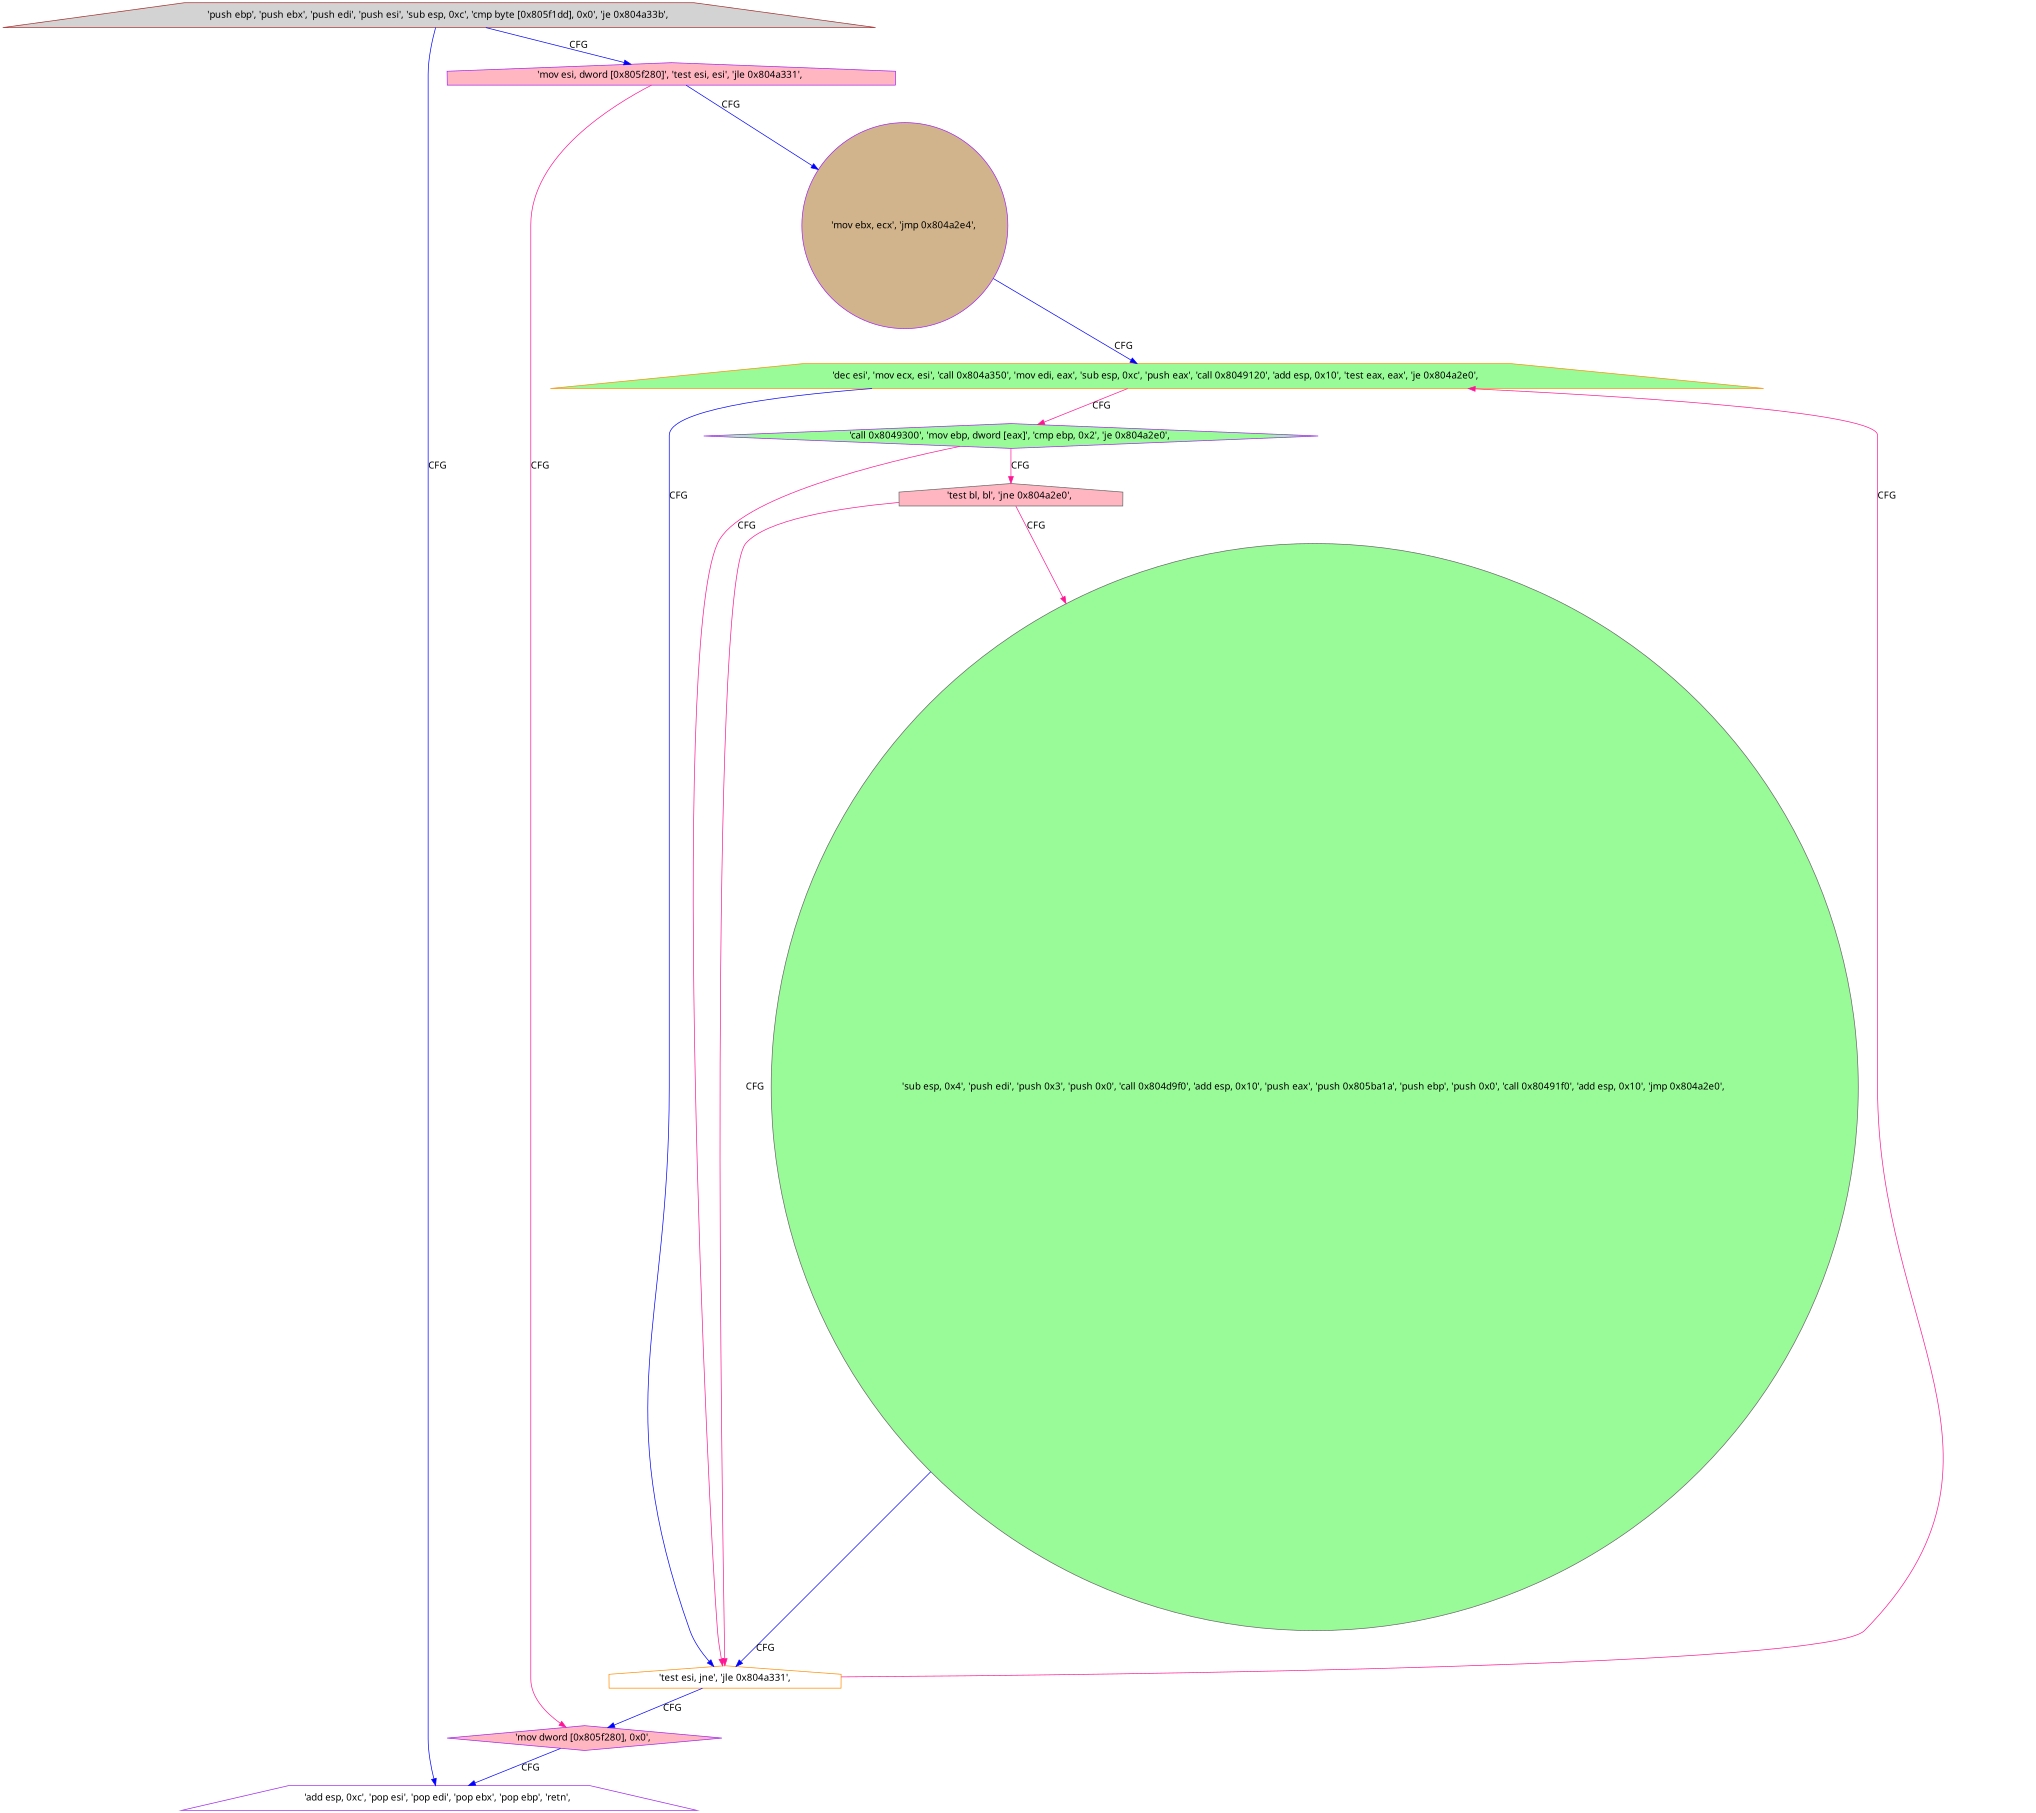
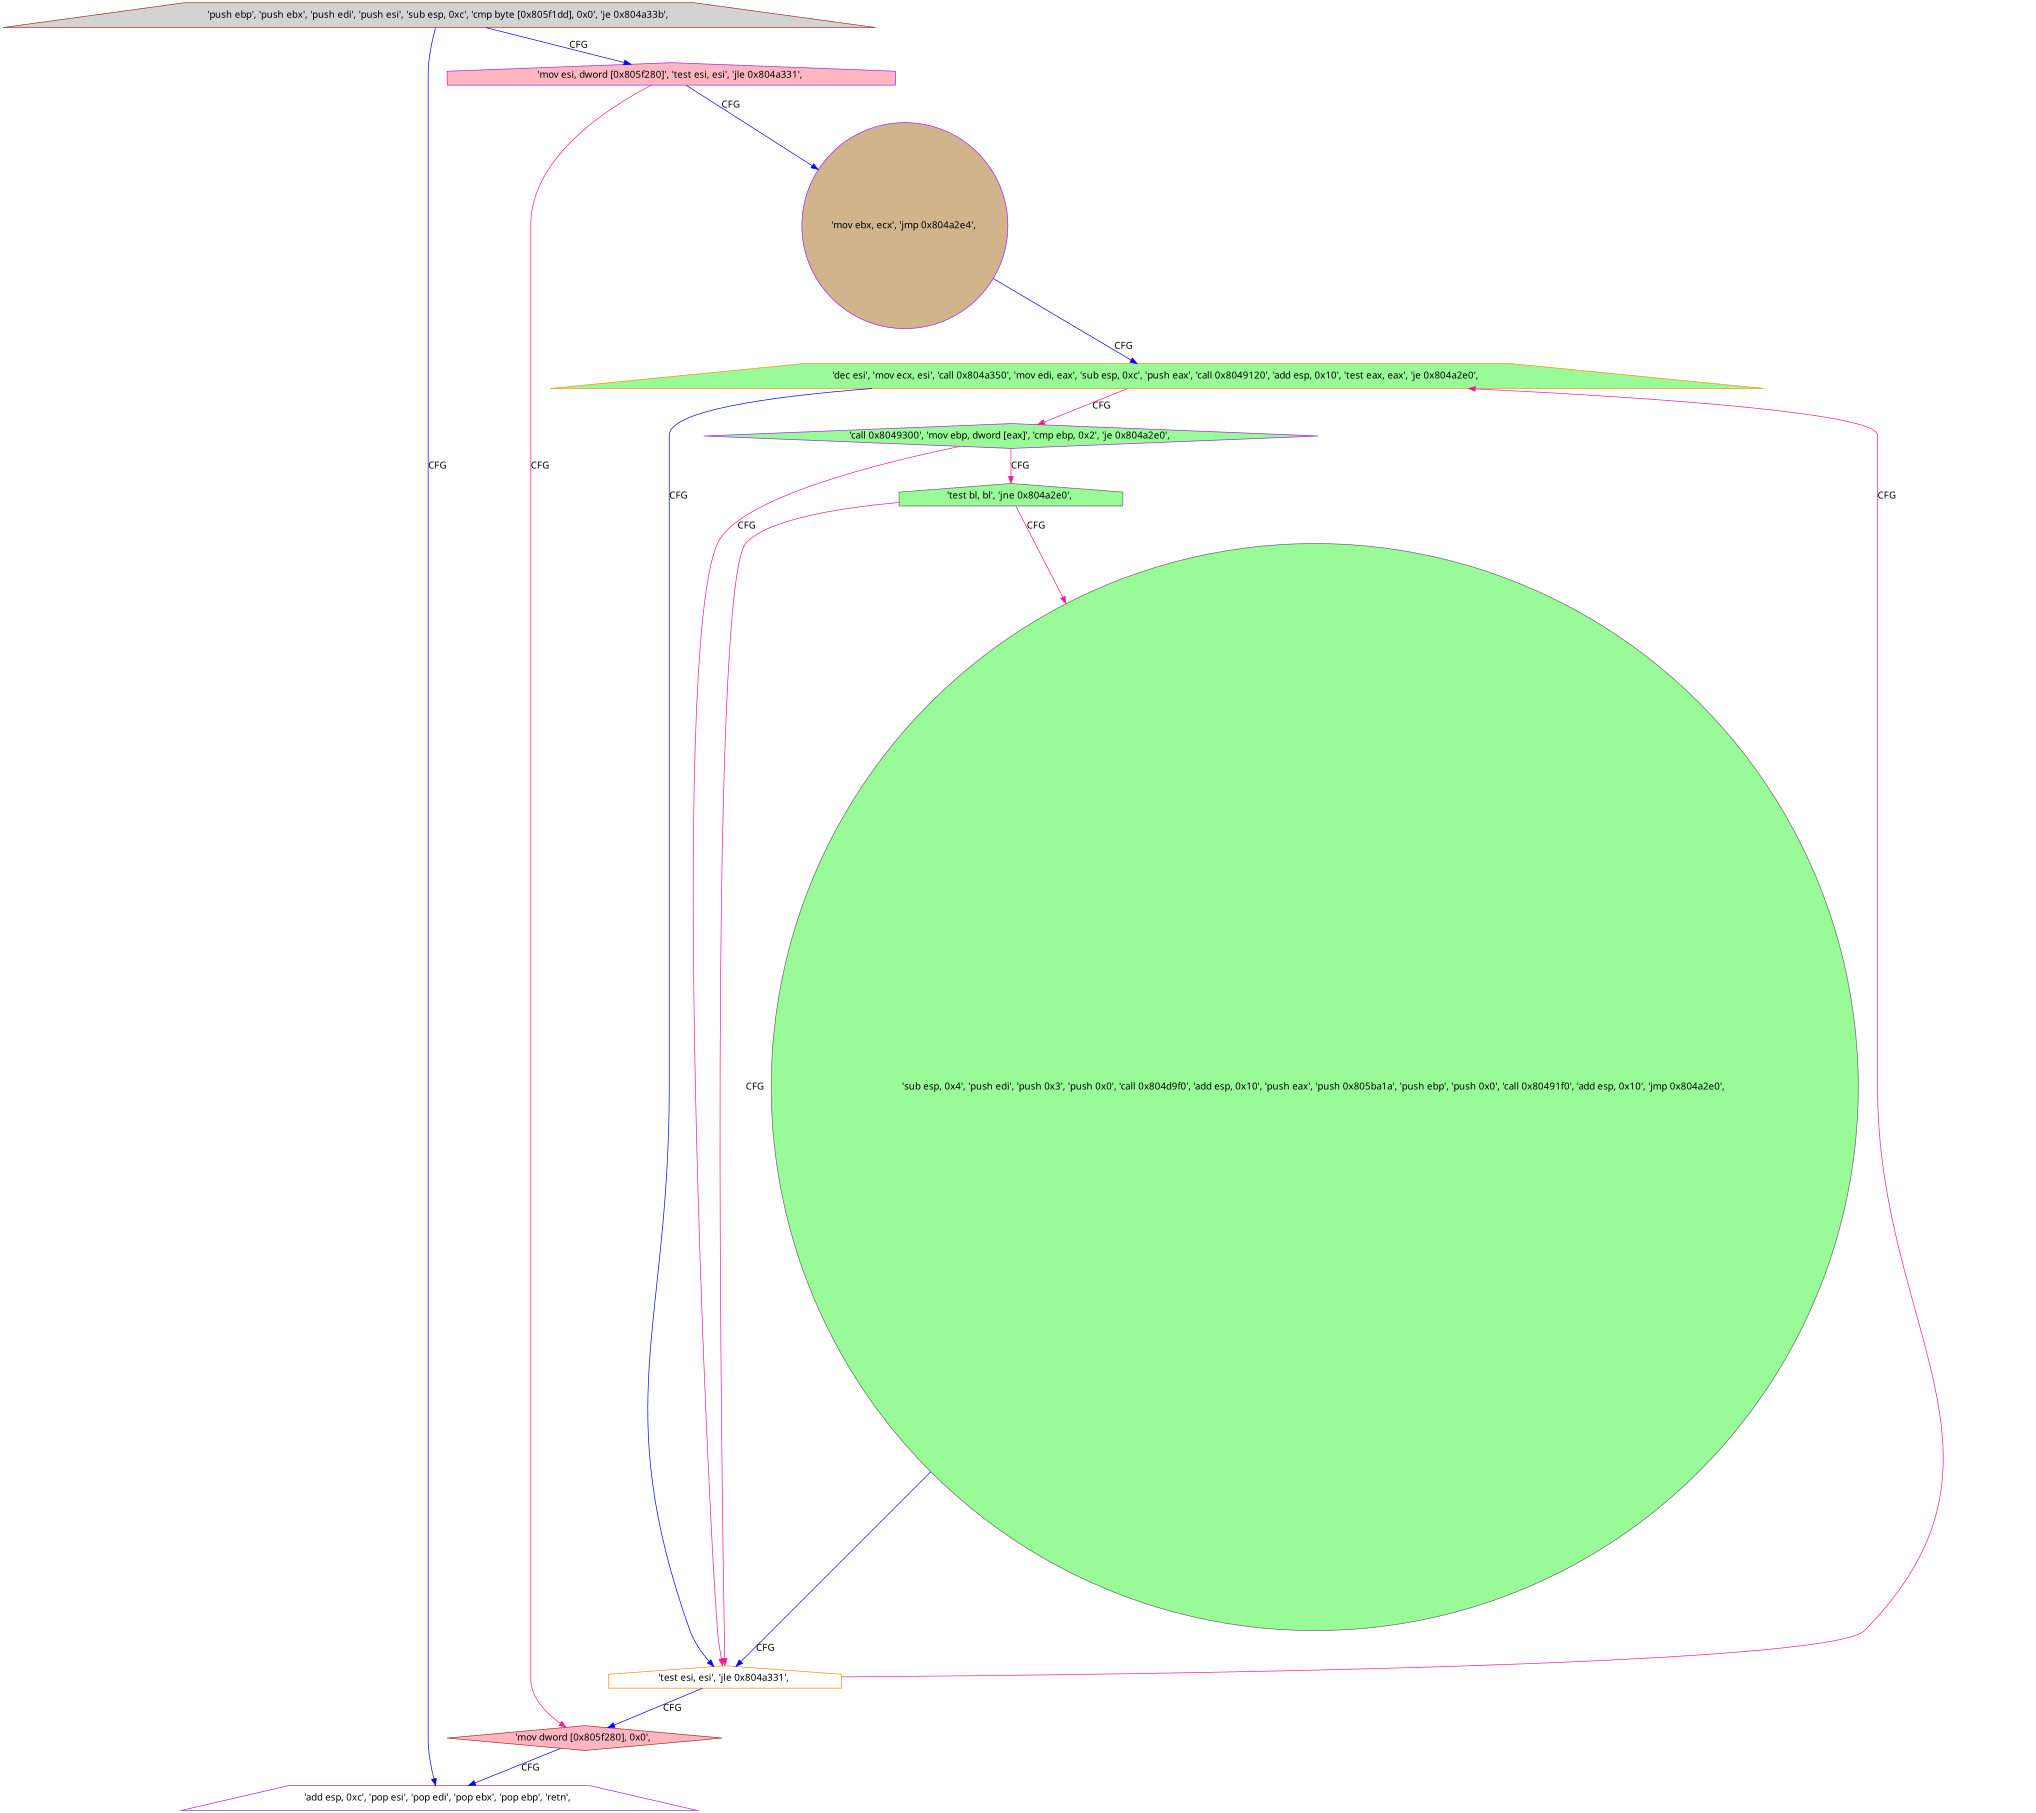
(1011, 496) -> (1011, 496)
(725, 1678) -> (725, 1678)
(585, 1738) -> (585, 1738)
